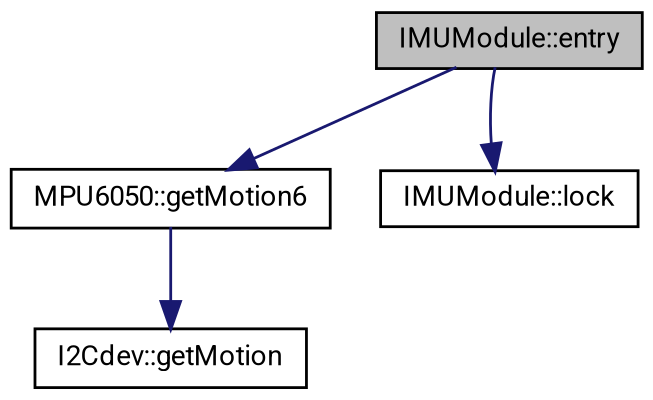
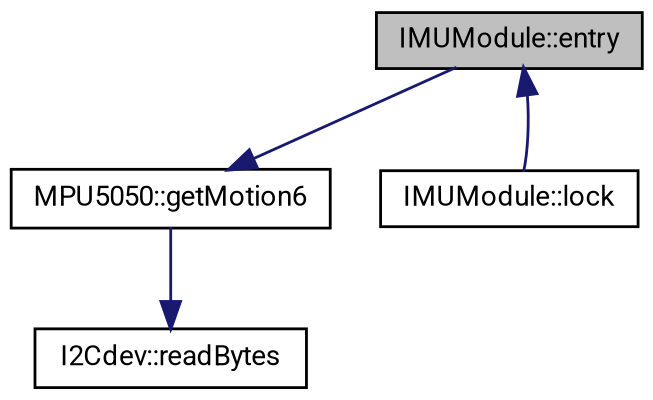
(491, 105) -> (528, 134)
(171, 199) -> (171, 199)
(171, 358) -> (171, 358)
